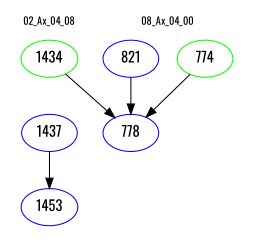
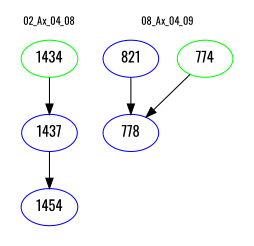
(168, 22) -> (168, 22)
(80, 87) -> (49, 91)
(49, 207) -> (49, 207)
